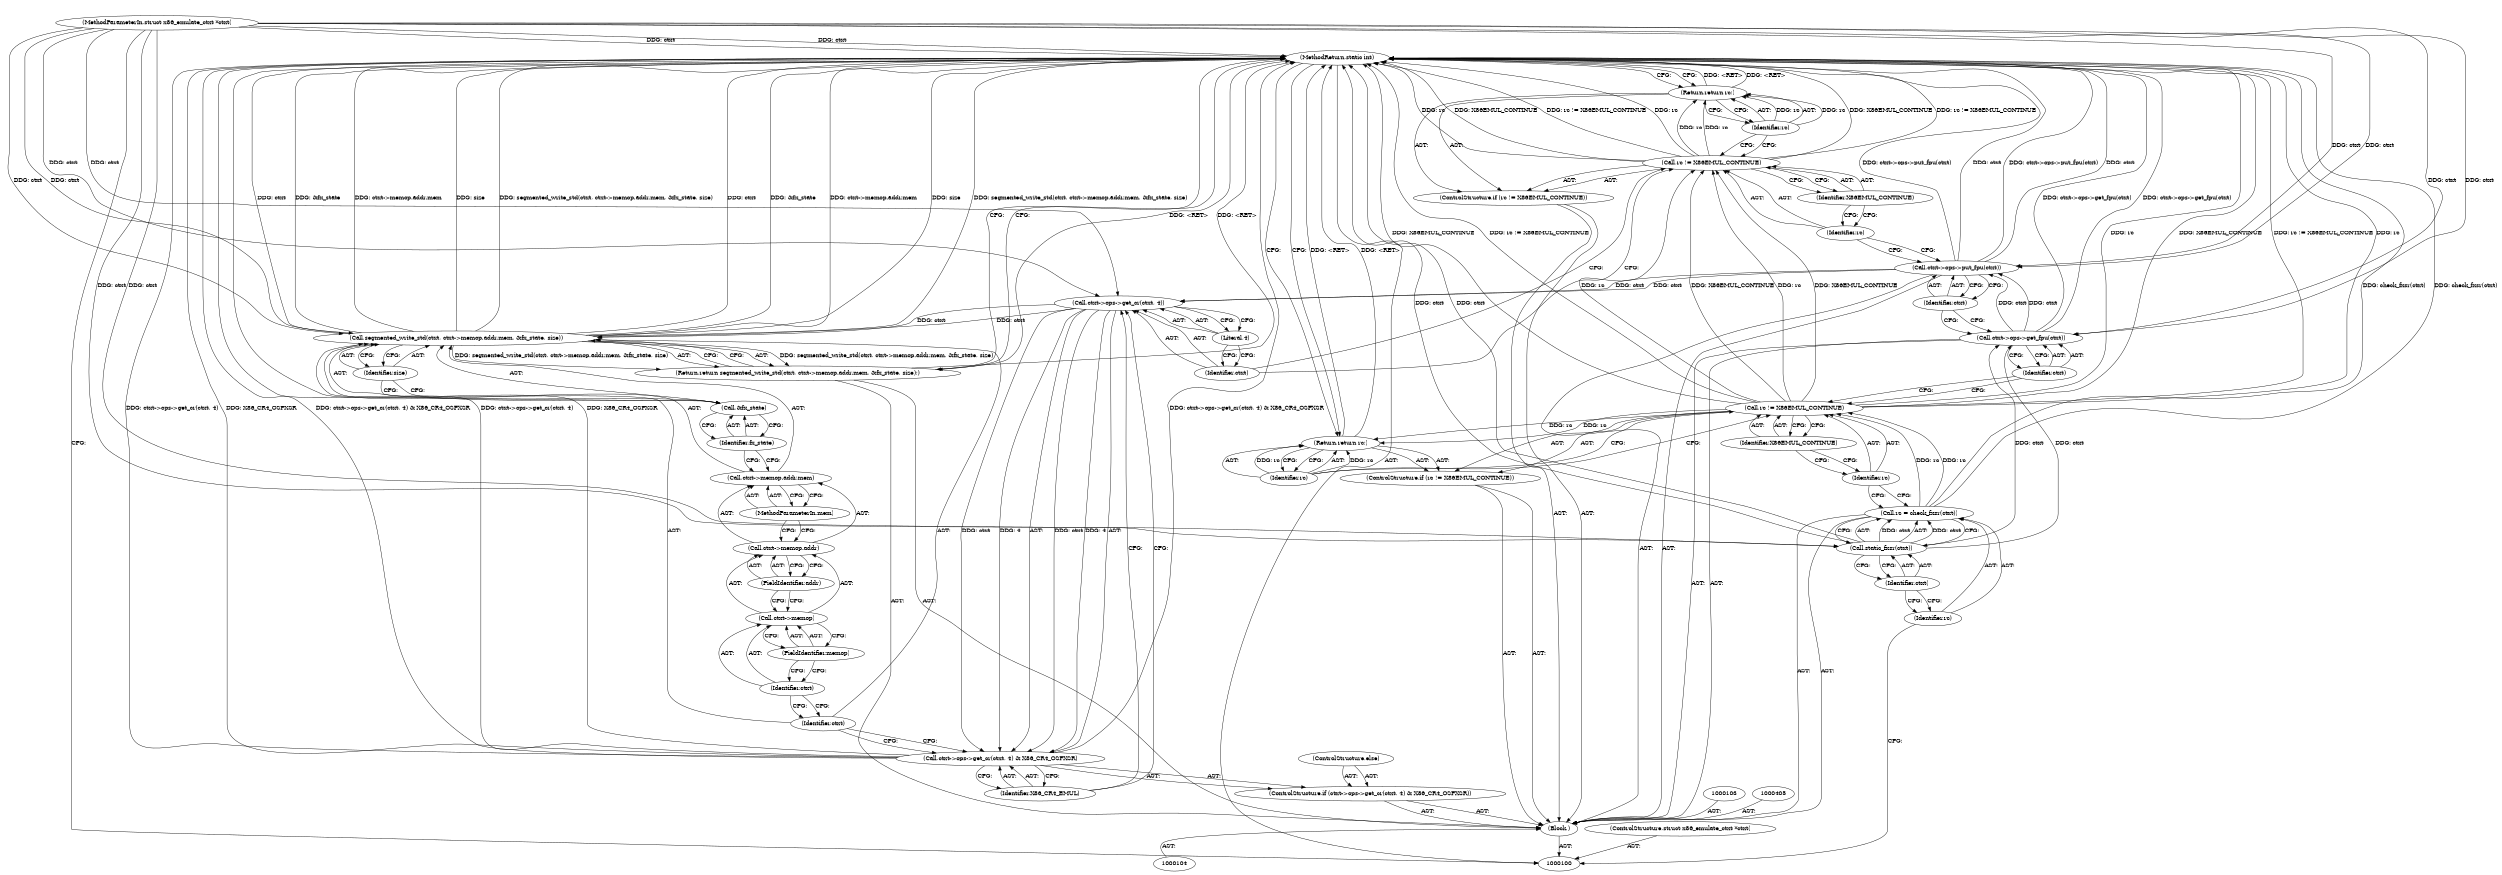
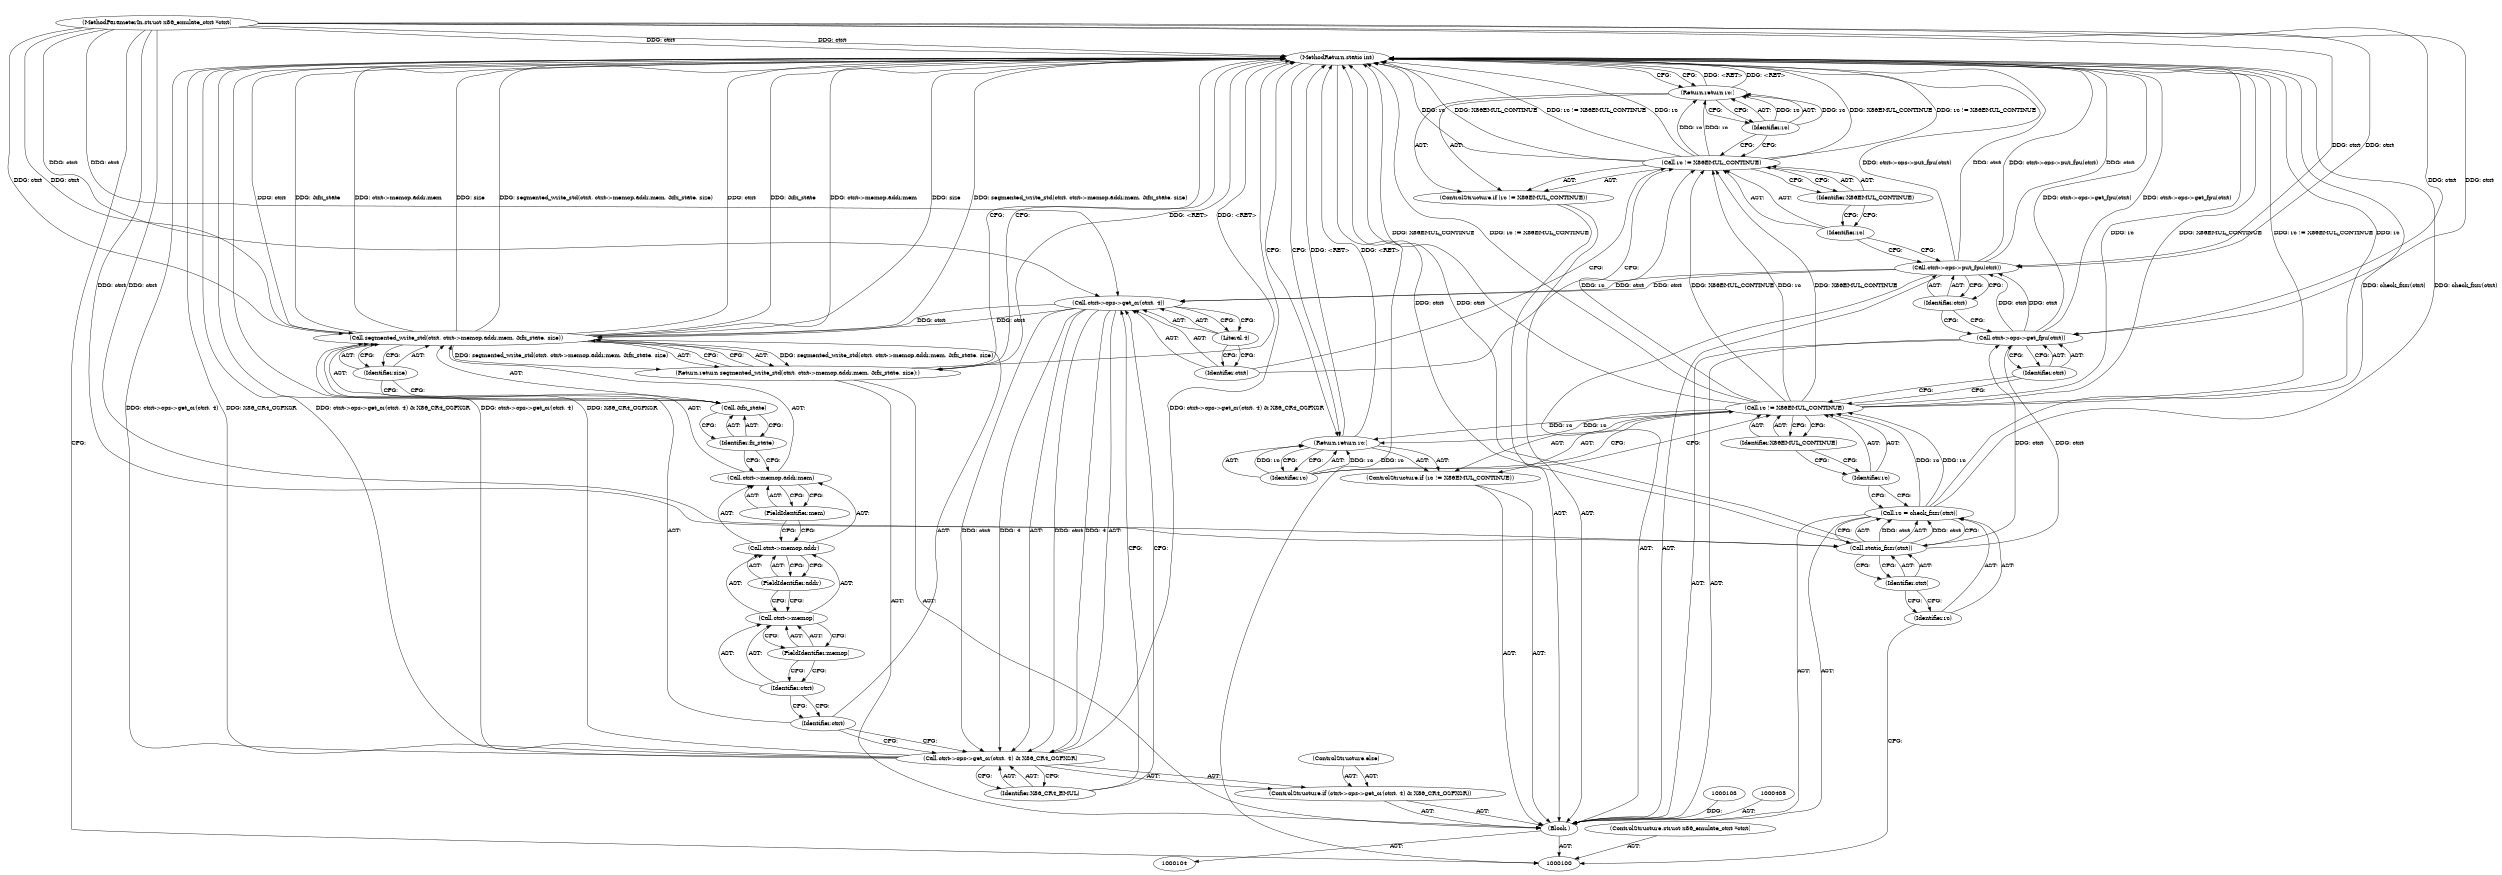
(1392, 461) -> (1392, 461)
(795, 513) -> (795, 513)
(1715, 811) -> (1715, 811)
(1341, 831) -> (1370, 846)
